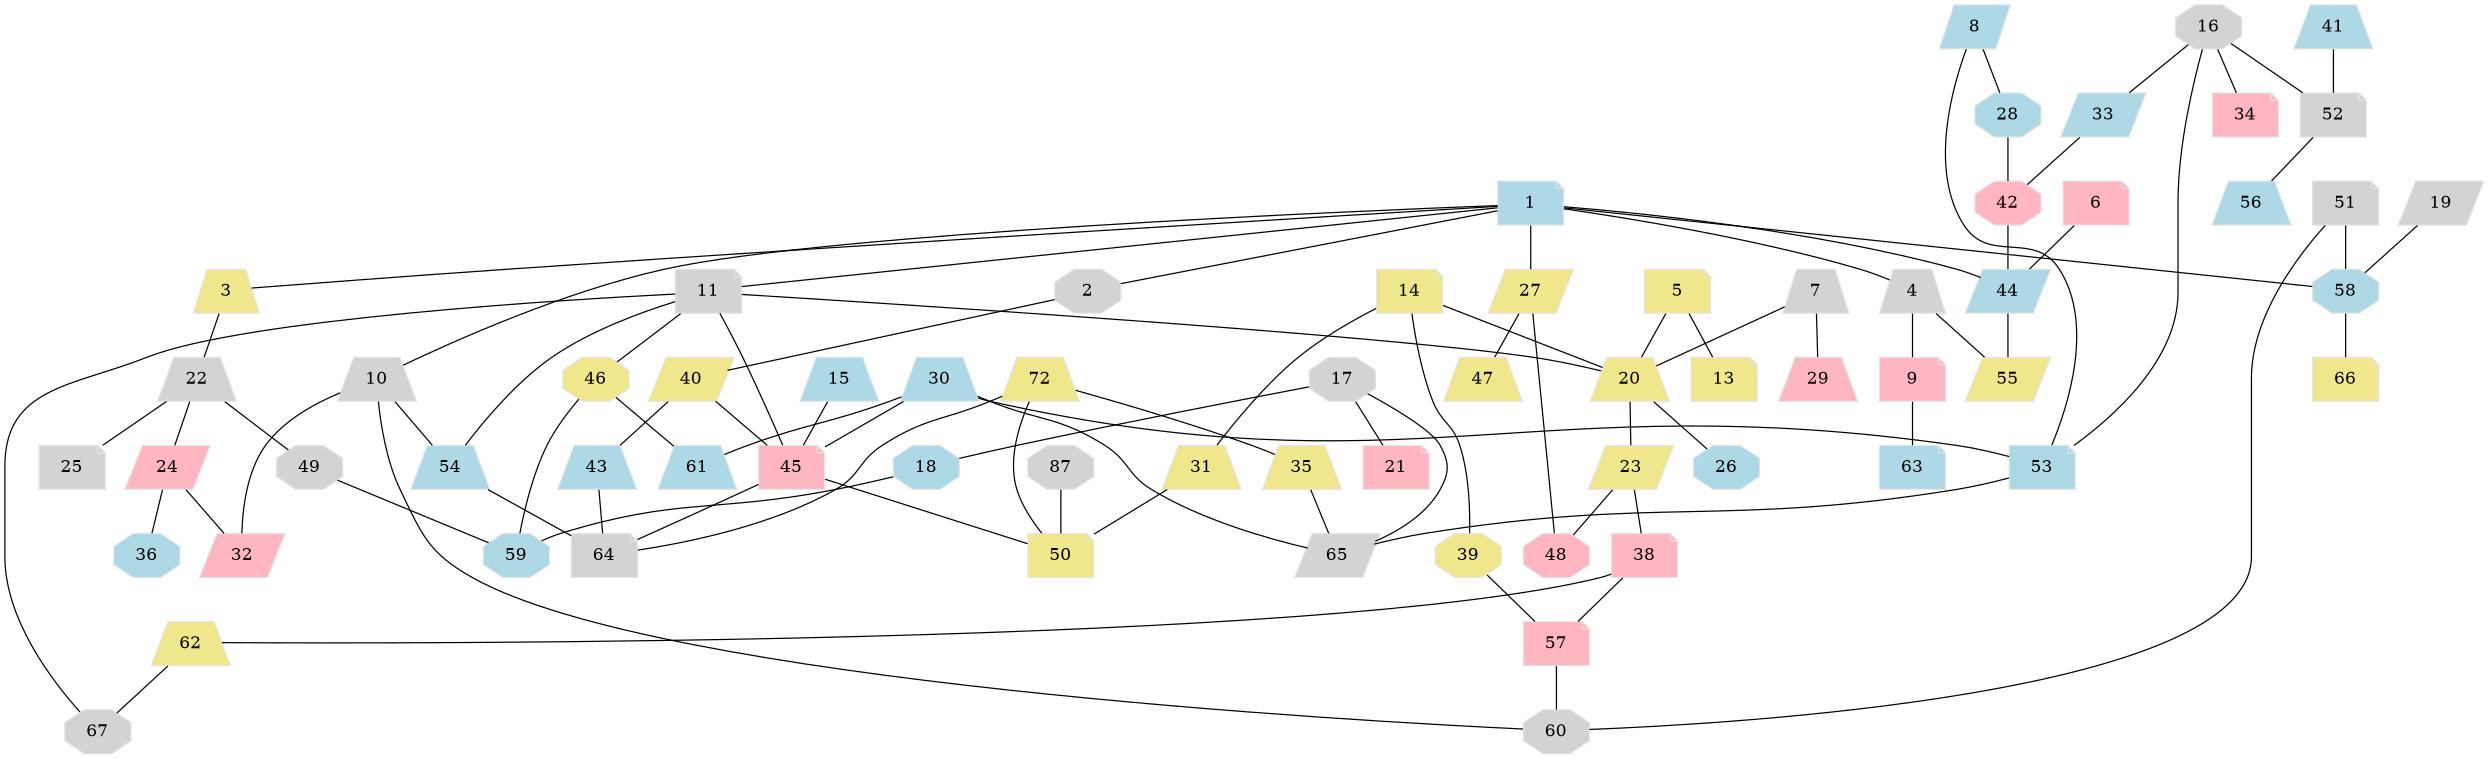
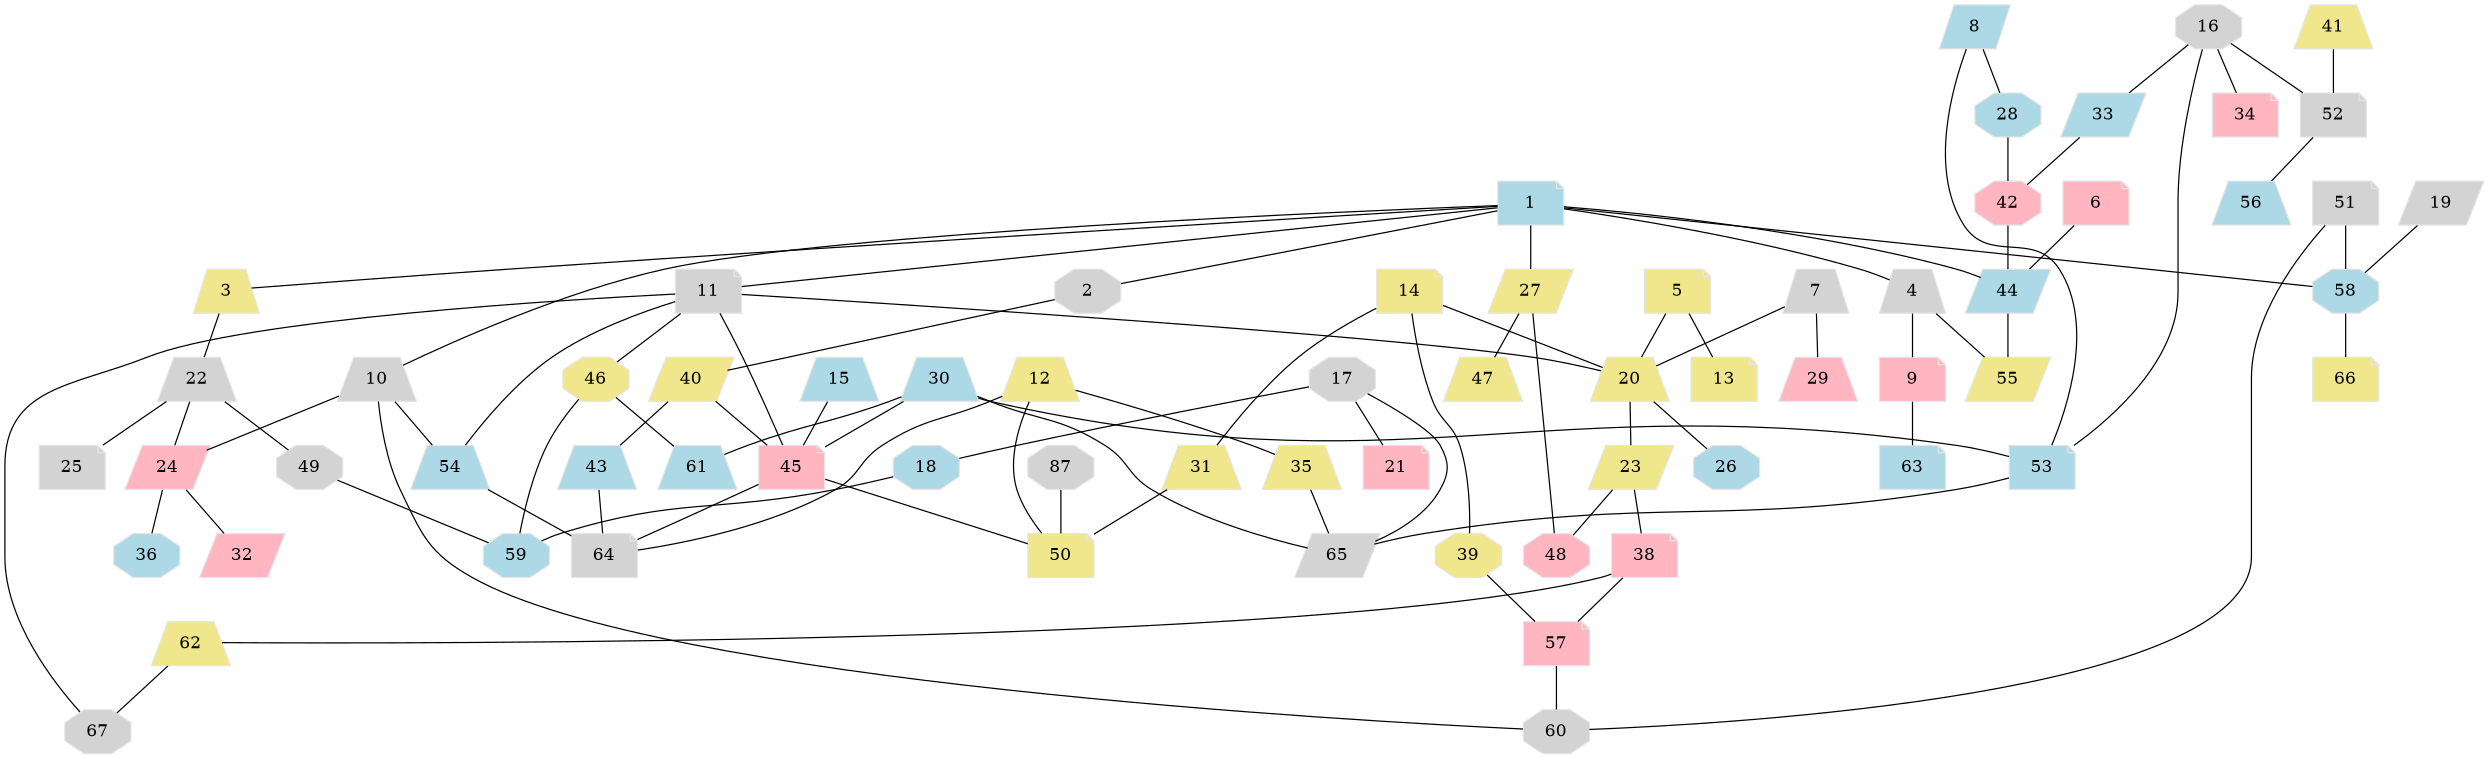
(2333, 27) -> (2333, 27)
(1040, 379) -> (1040, 379)
(266, 445) -> (273, 423)
